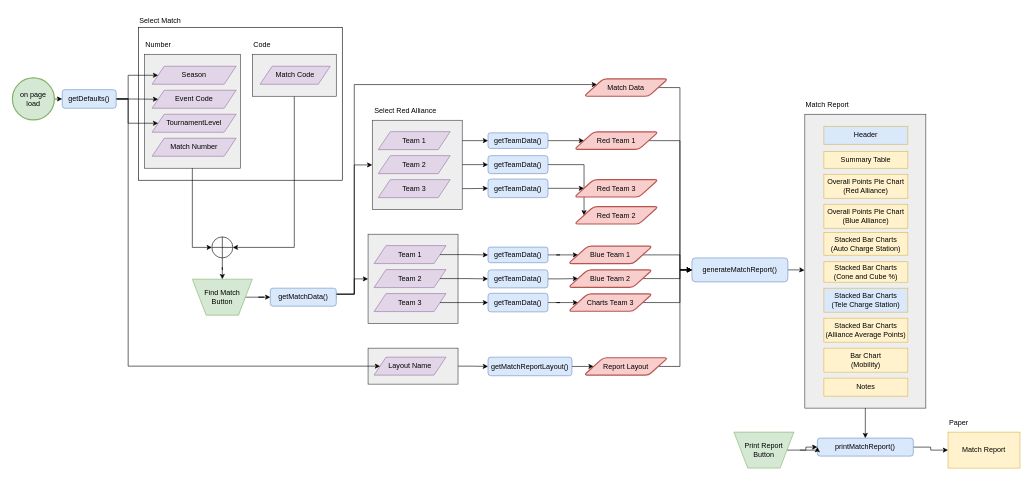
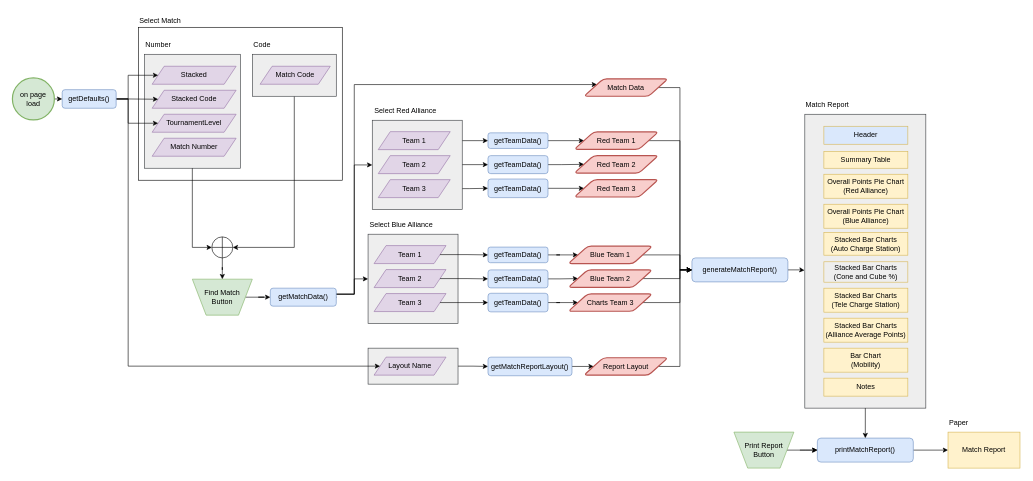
(194, 75) -> (194, 75)
(194, 99) -> (194, 99)
(617, 215) -> (617, 164)
none -> (401, 225)
(866, 272) -> (866, 272)
(866, 300) -> (866, 300)
(866, 447) -> (866, 450)
